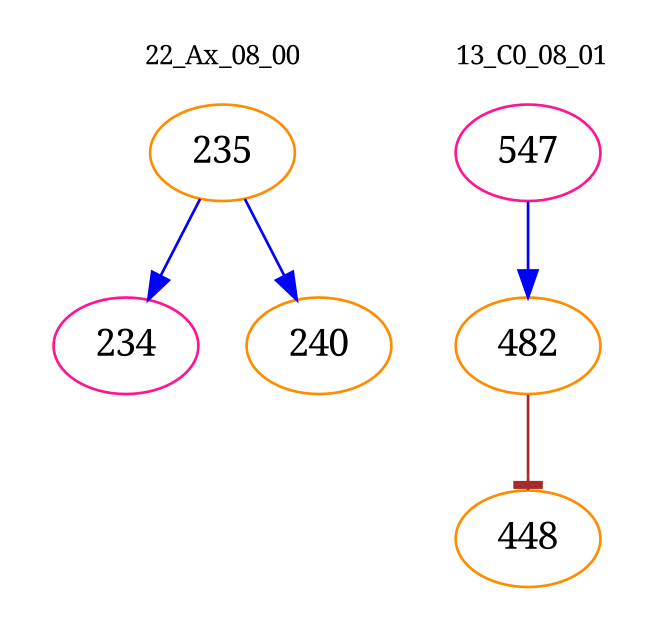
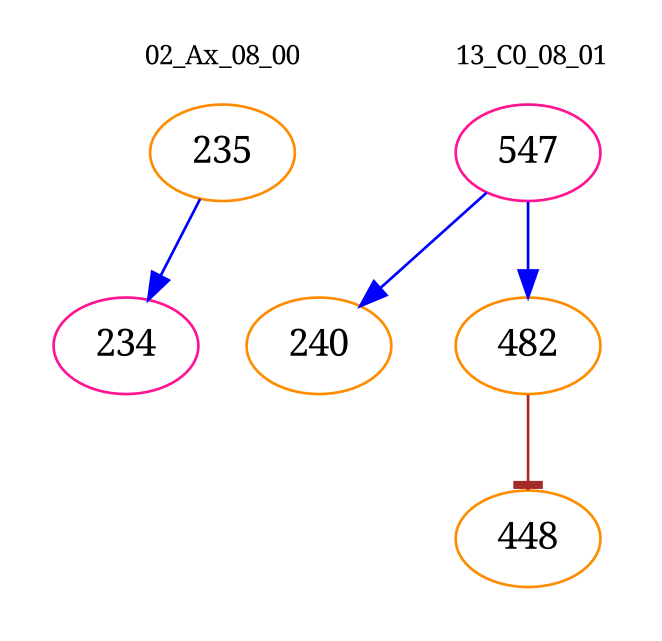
(222, 58) -> (222, 58)
(265, 237) -> (452, 224)
